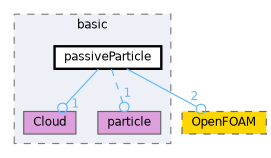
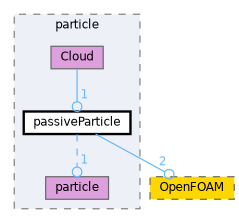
(93, 26) -> (77, 26)
(82, 87) -> (77, 85)
